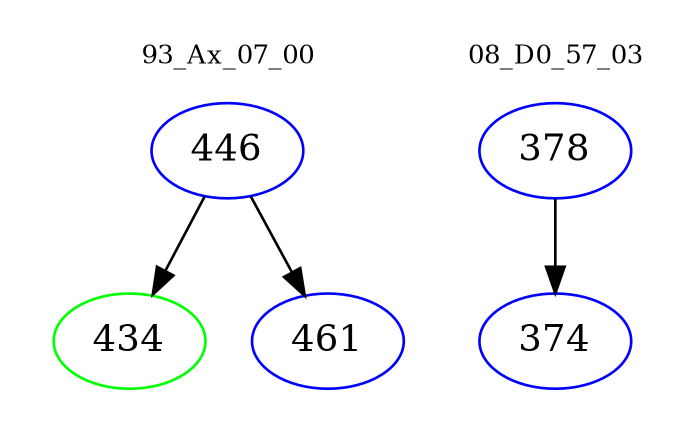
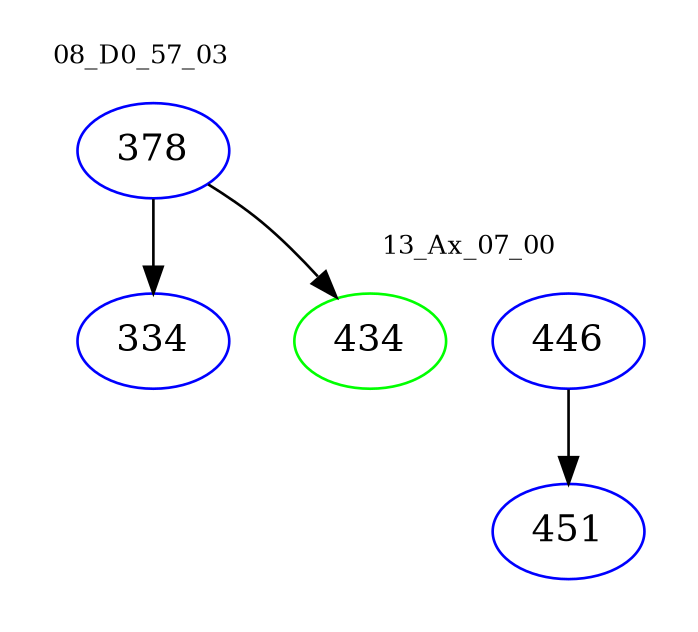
(229, 57) -> (469, 247)
(185, 234) -> (290, 248)
(328, 341) -> (569, 532)
(555, 341) -> (153, 341)
